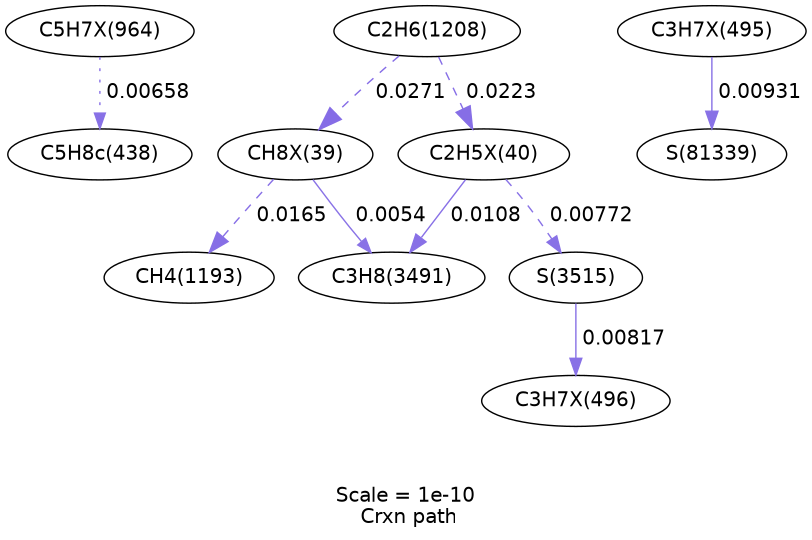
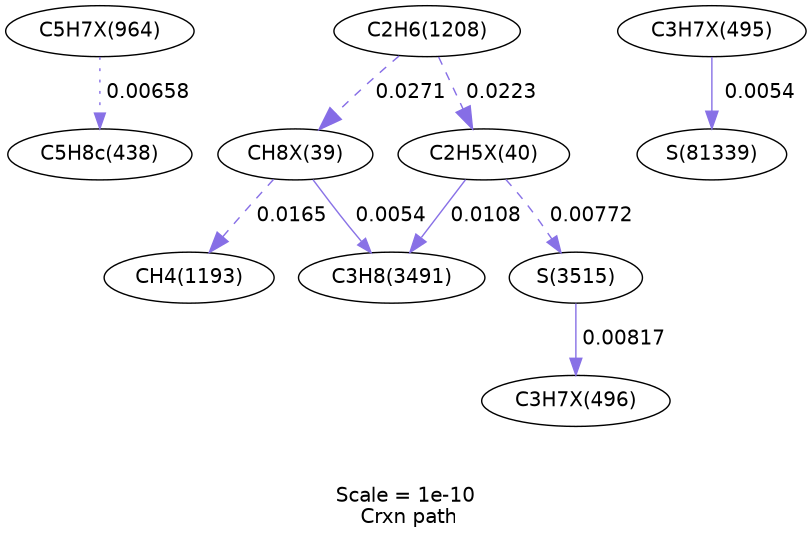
(757, 93) -> (757, 93)
